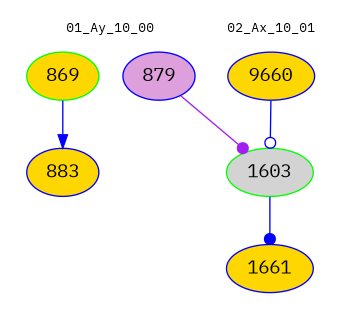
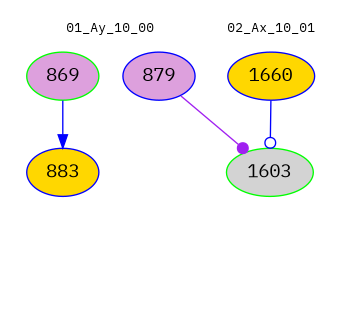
(63, 76) -> (63, 76)
(271, 76) -> (271, 76)
(270, 269) -> none
